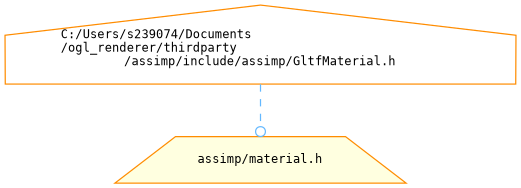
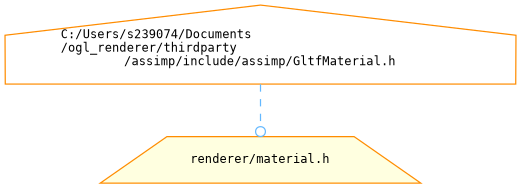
(260, 160) -> (260, 160)
